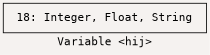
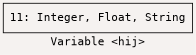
(105, 18) -> (98, 18)
